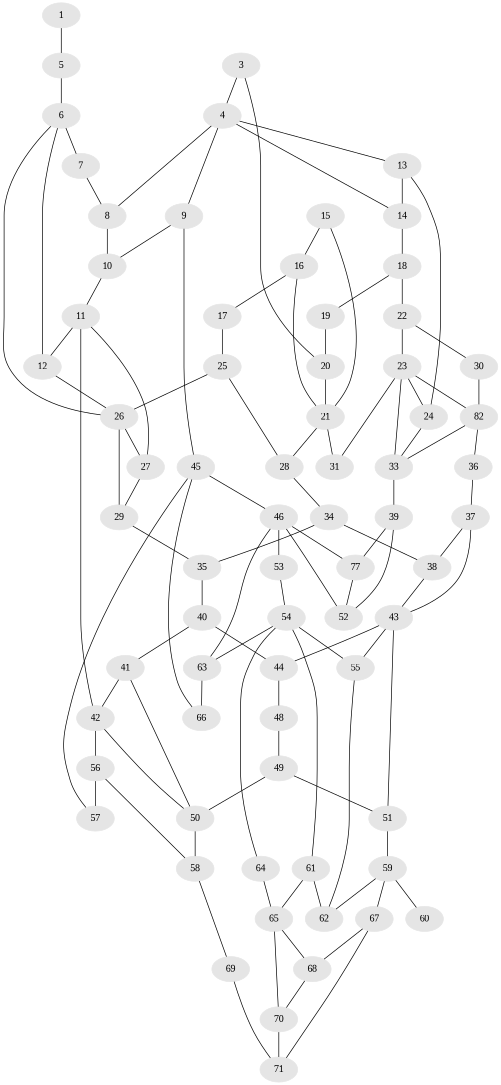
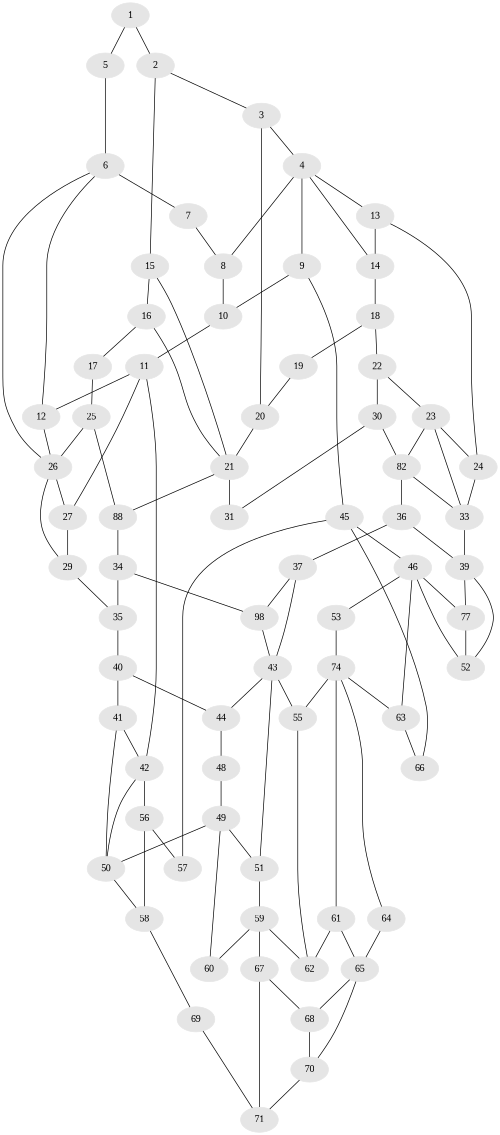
none -> (156, 66)
(368, 417) -> (303, 467)
(284, 467) -> (118, 517)
none -> (433, 542)
(432, 568) -> (259, 618)
(286, 618) -> (336, 668)
none -> (215, 894)
